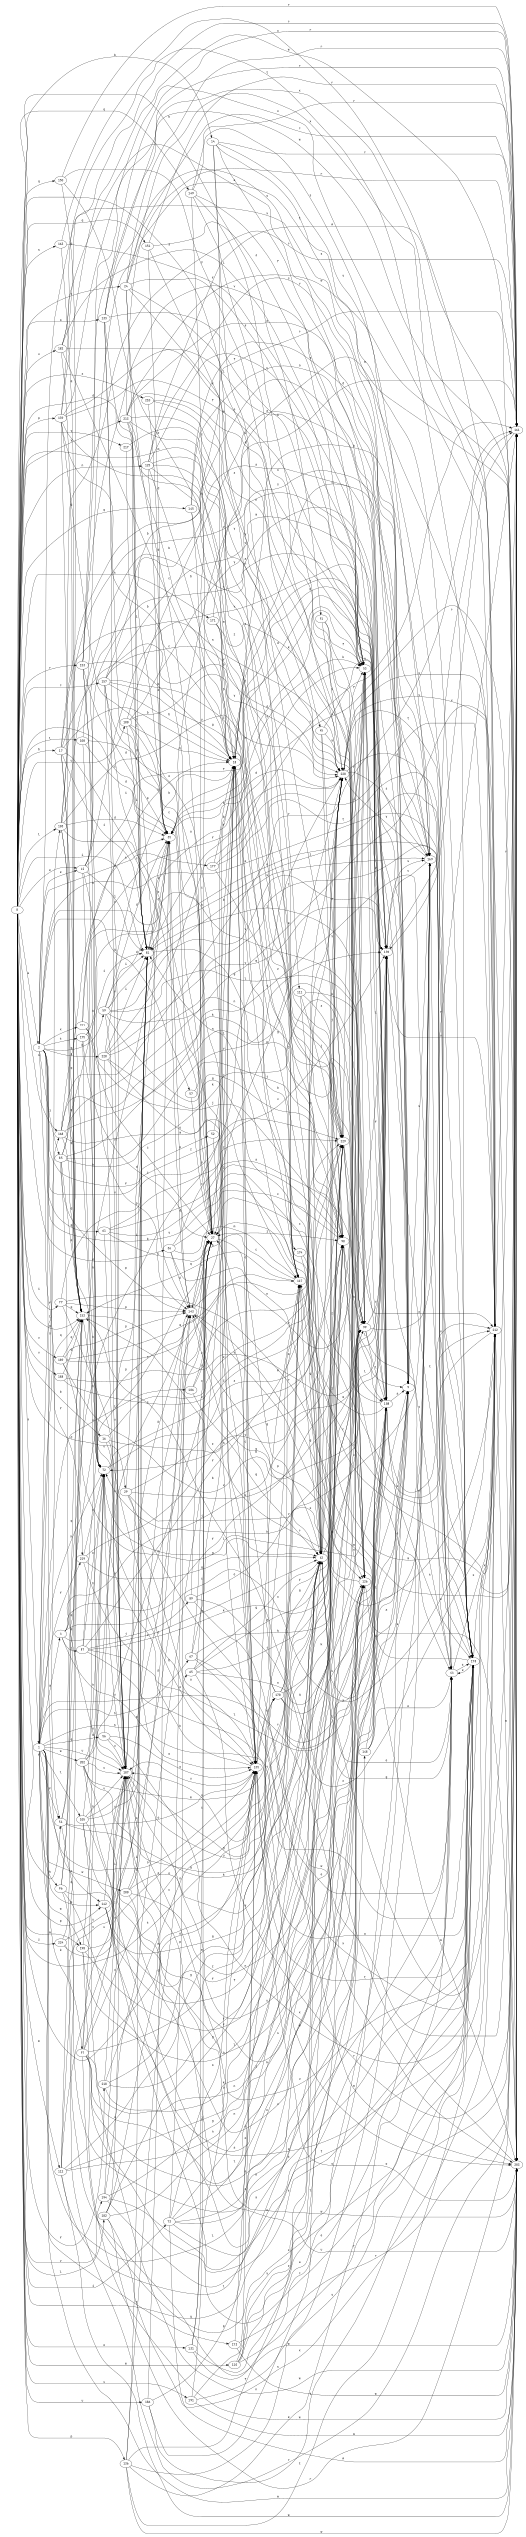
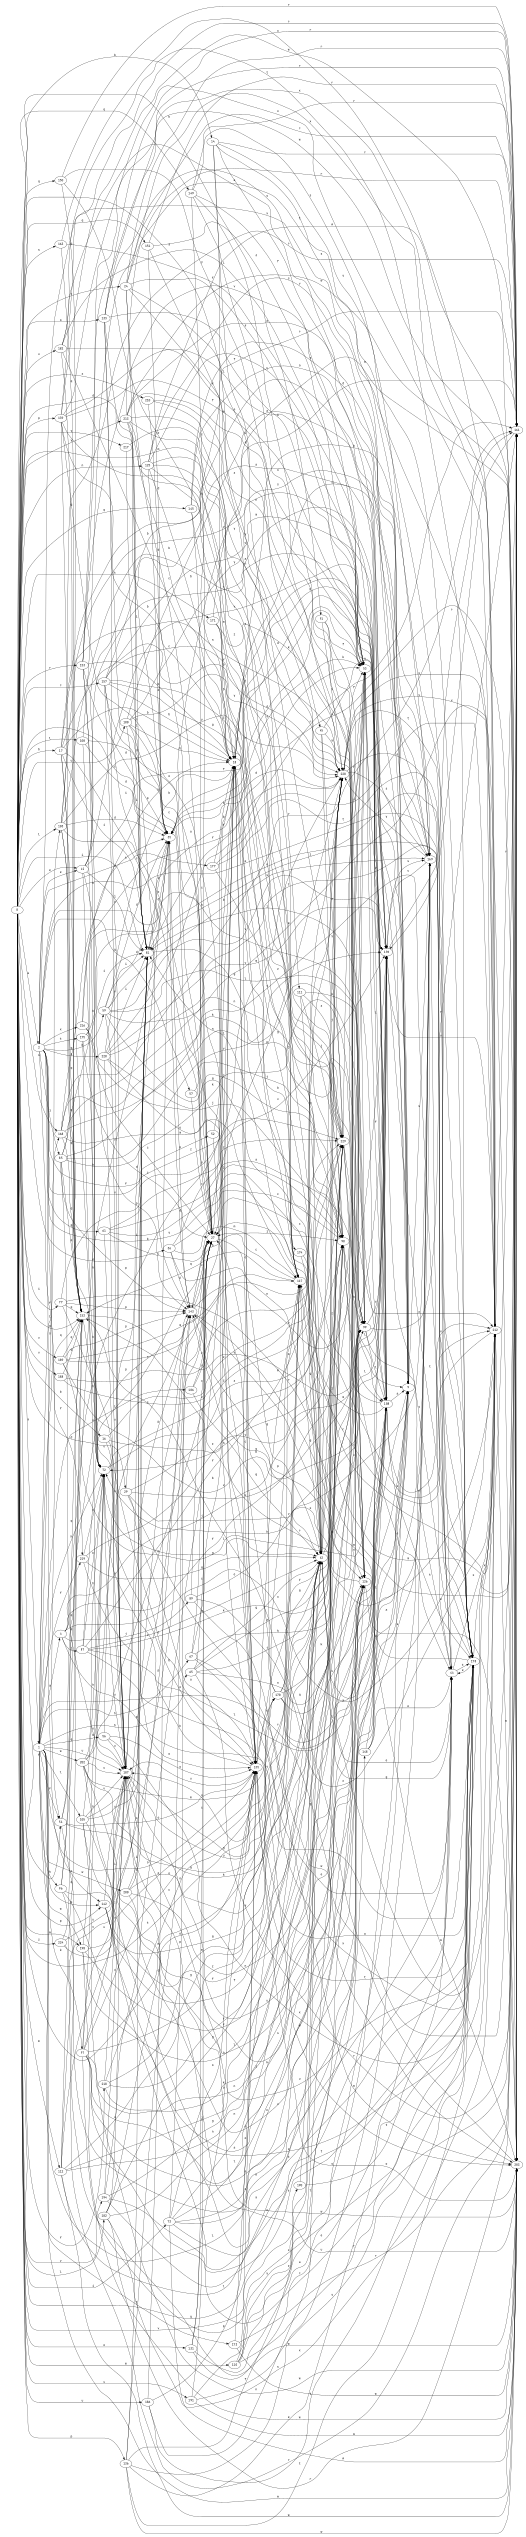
(82, 1026) -> (82, 1026)
none -> (300, 2185)
